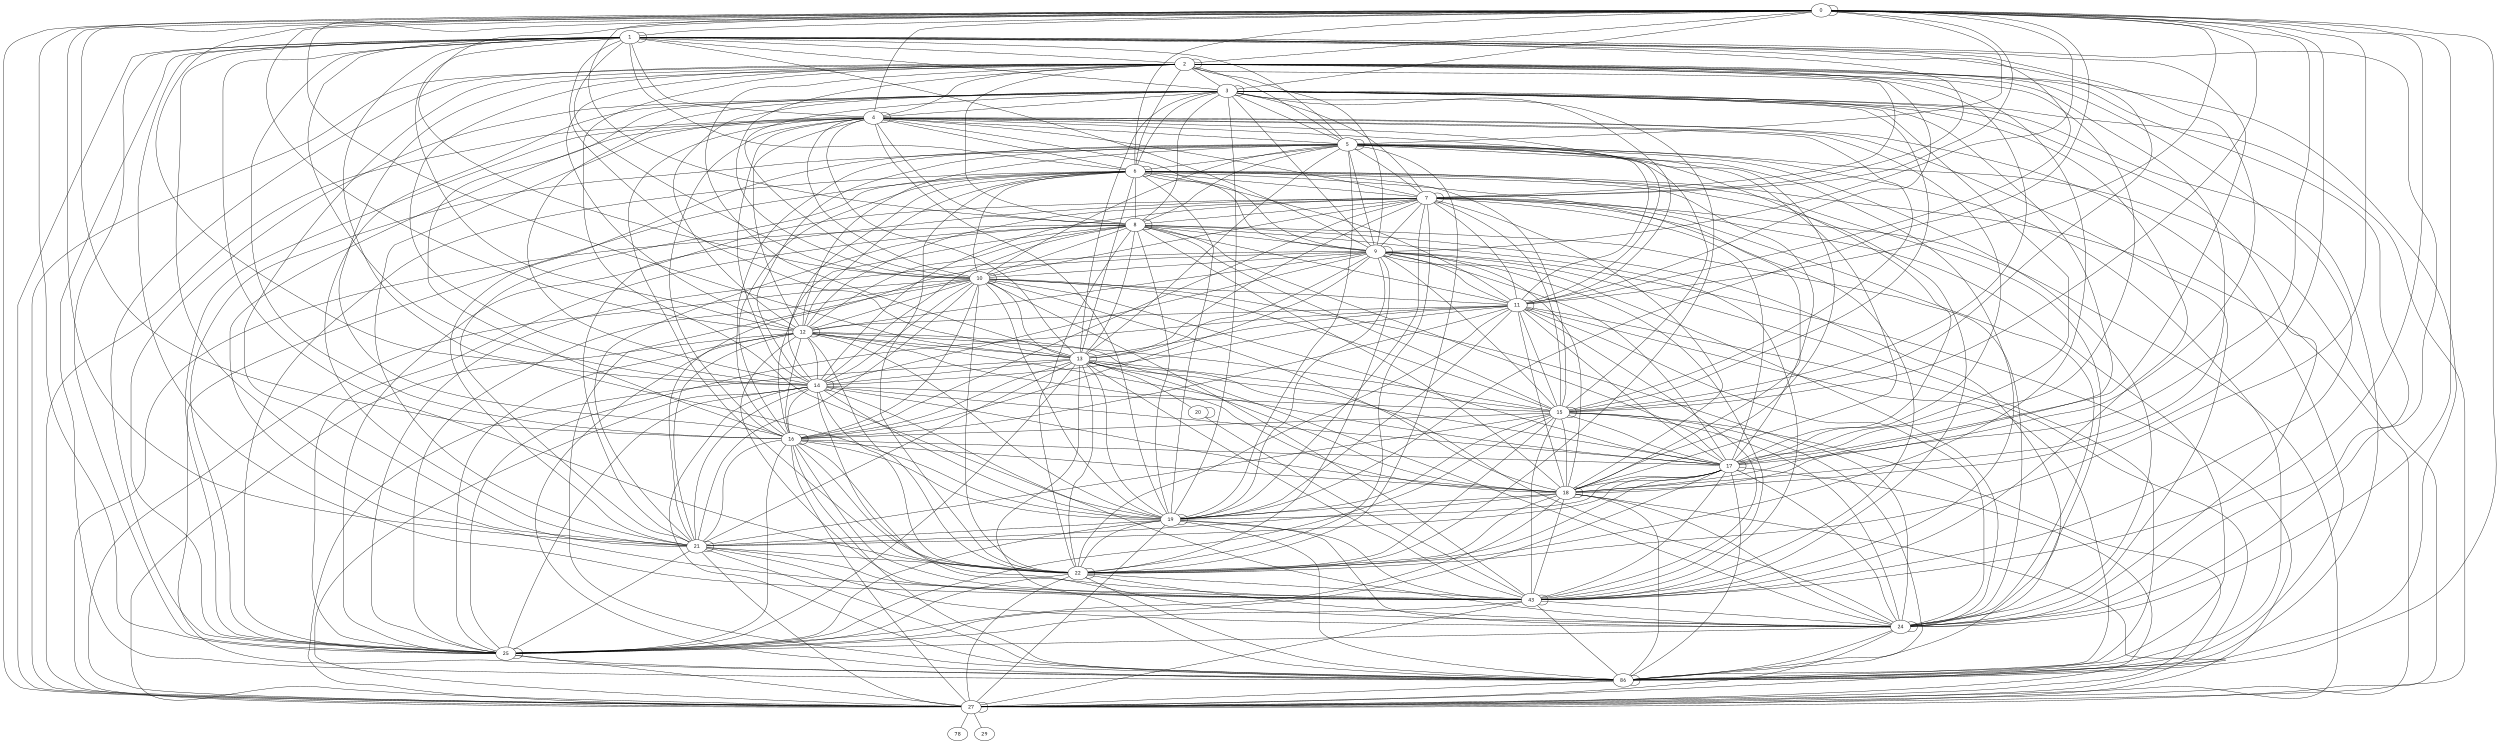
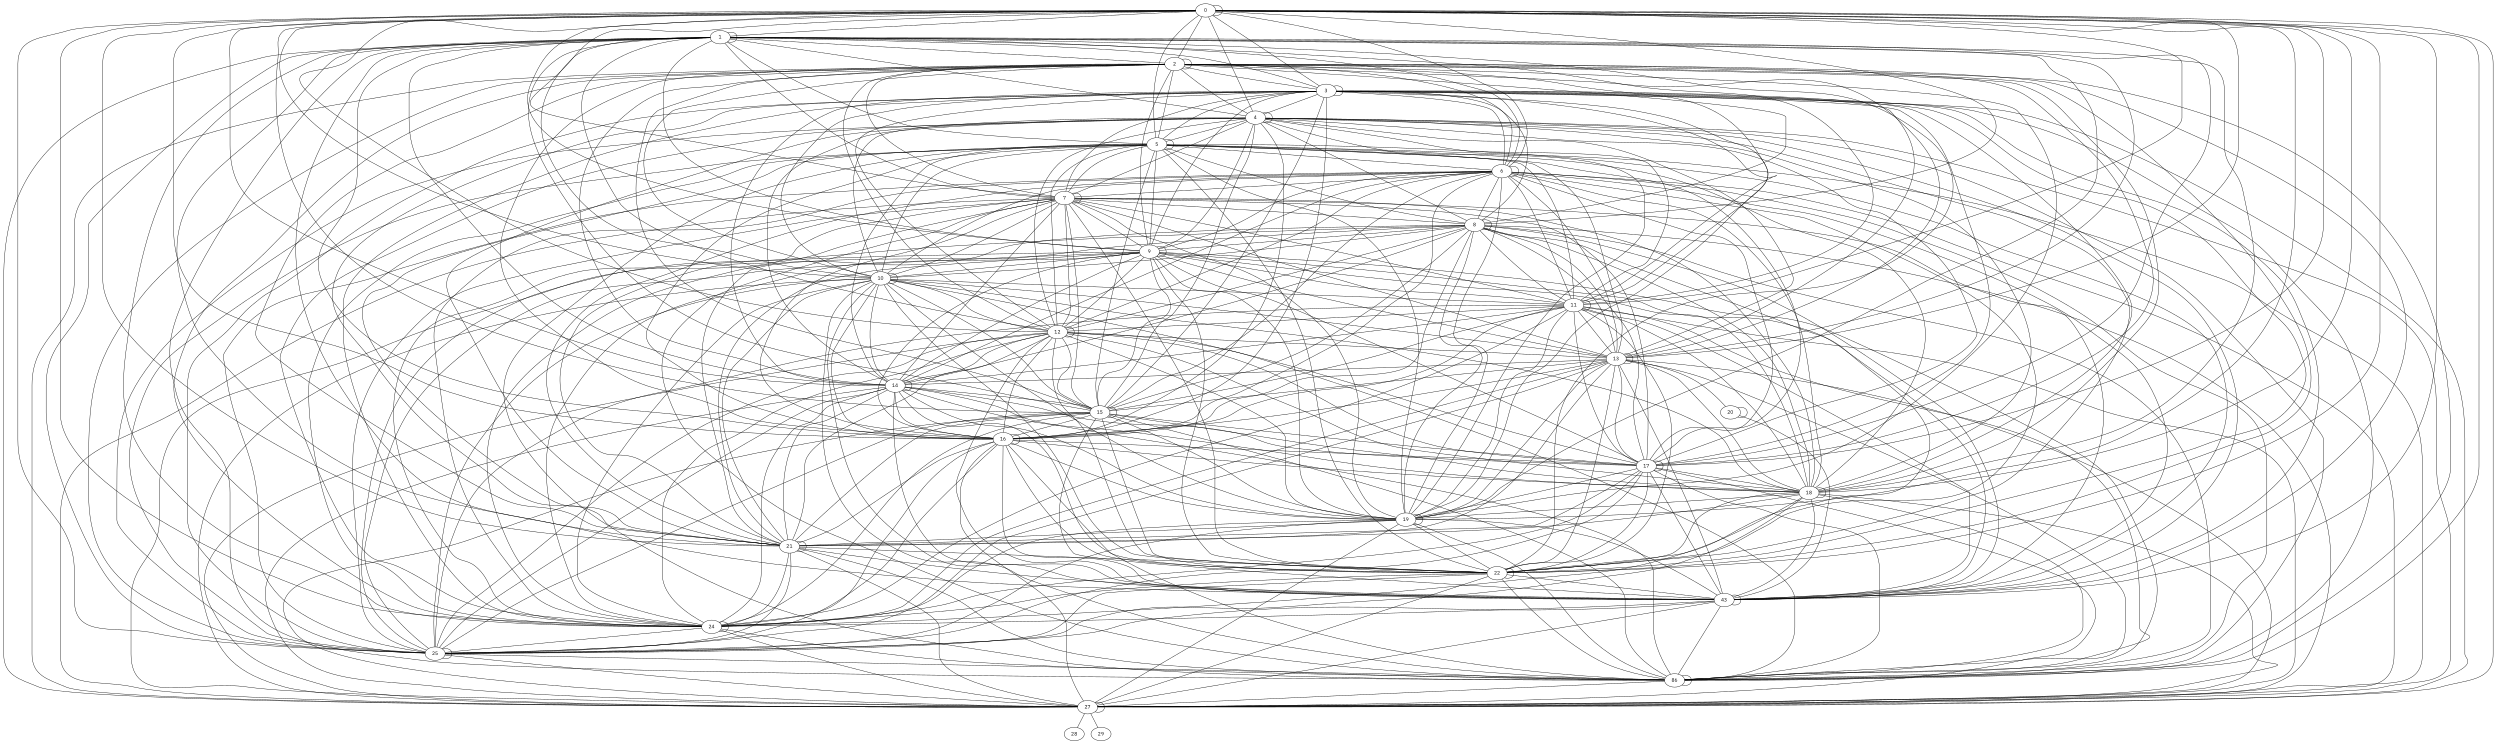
(1004, 144) -> none
(958, 734) -> (1074, 734)
